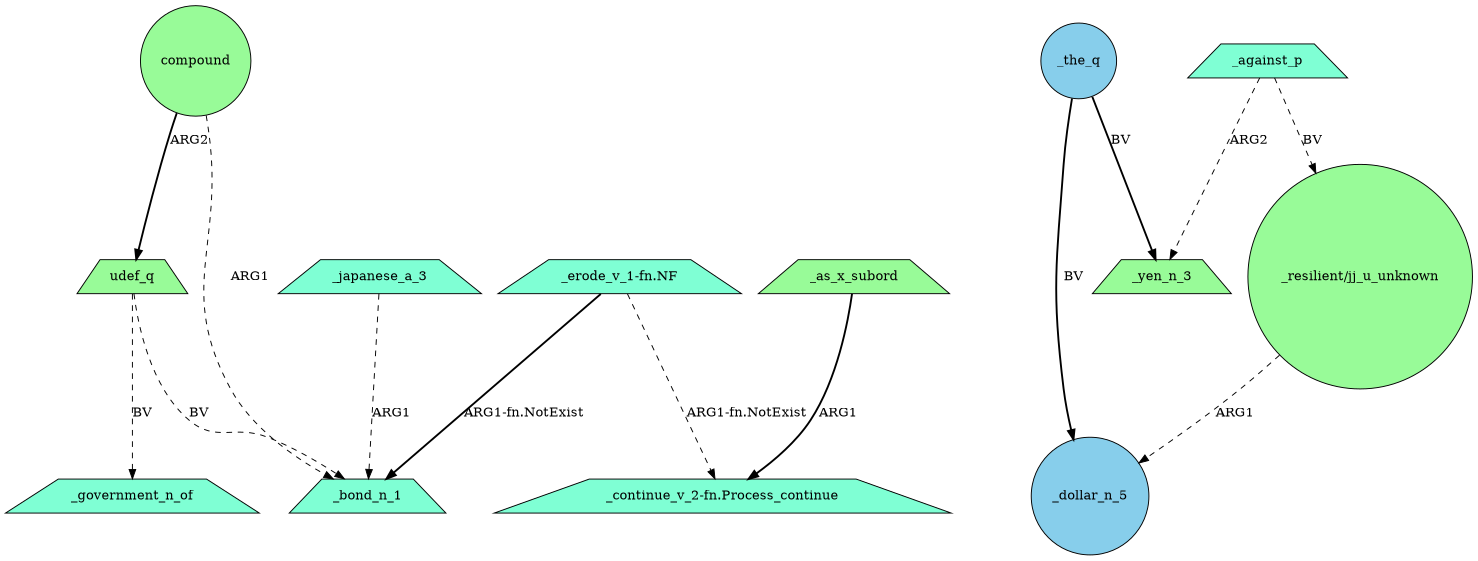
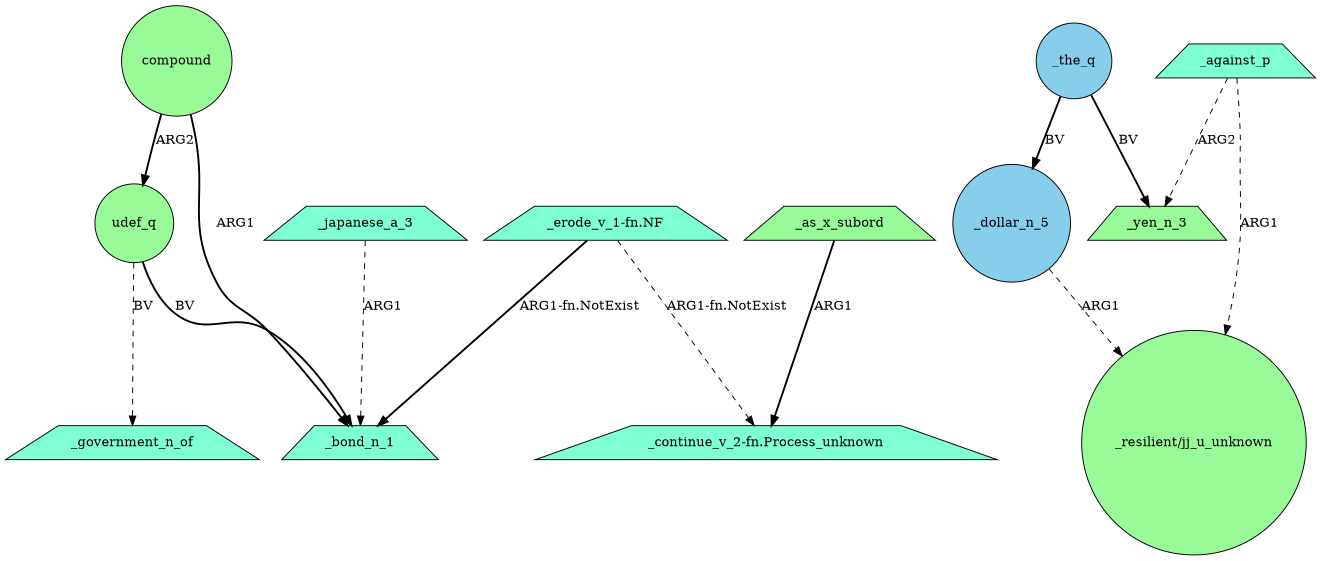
(1312, 140) -> (1260, 223)
(132, 277) -> (134, 223)
(206, 318) -> (220, 288)
(1215, 409) -> (1083, 309)
(197, 426) -> (249, 324)
(723, 496) -> (766, 443)
